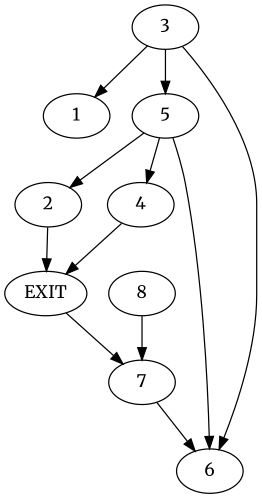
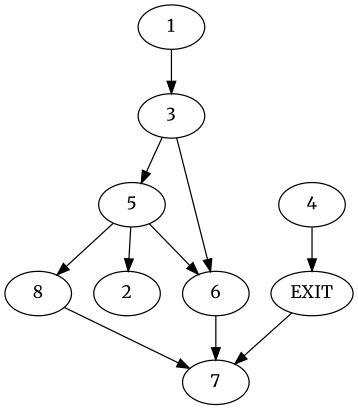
(126, 67) -> (171, 65)
(155, 154) -> (90, 245)
(47, 243) -> none
(172, 422) -> (216, 332)
